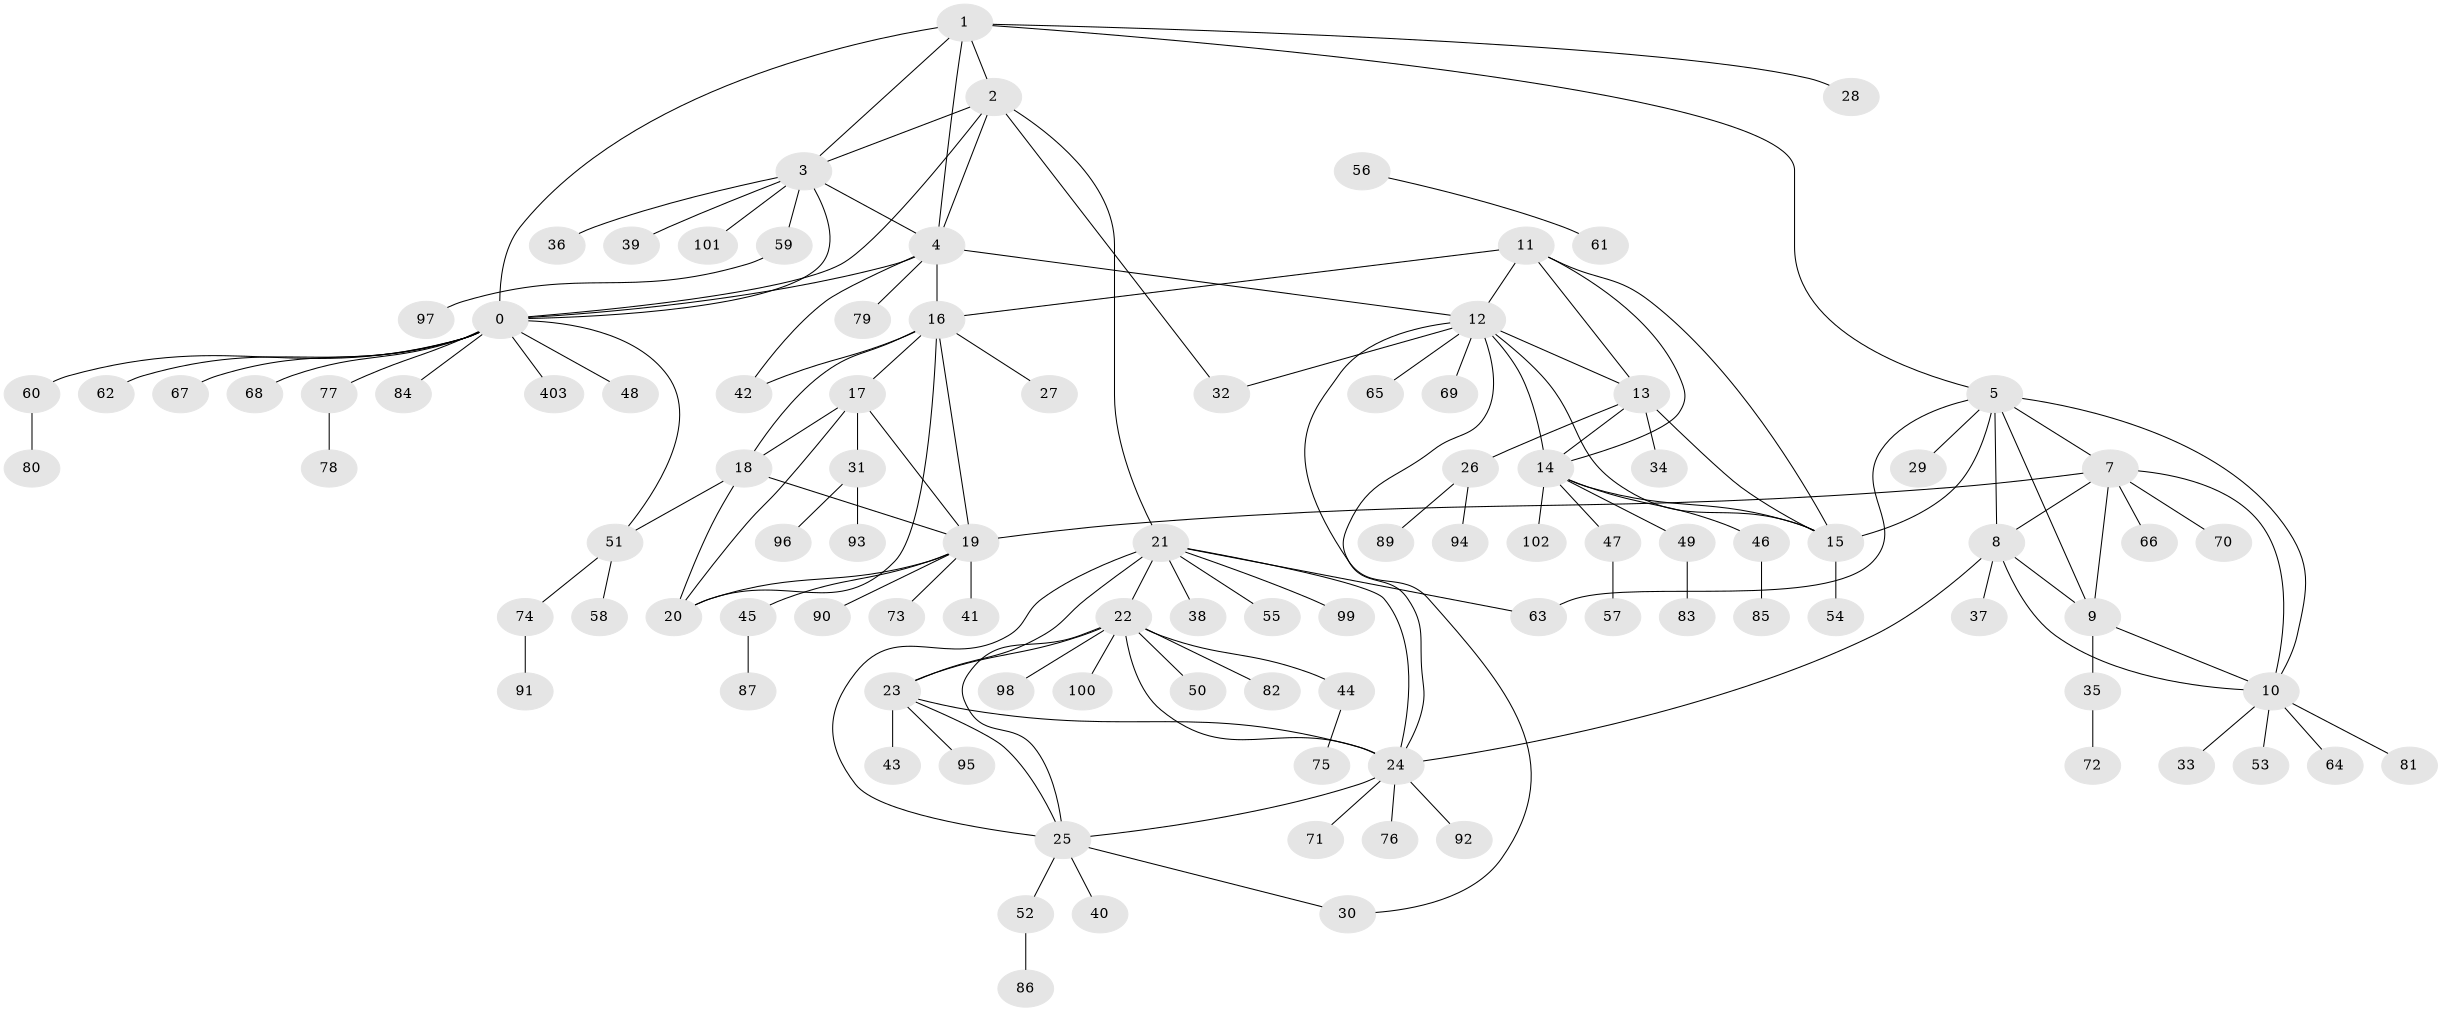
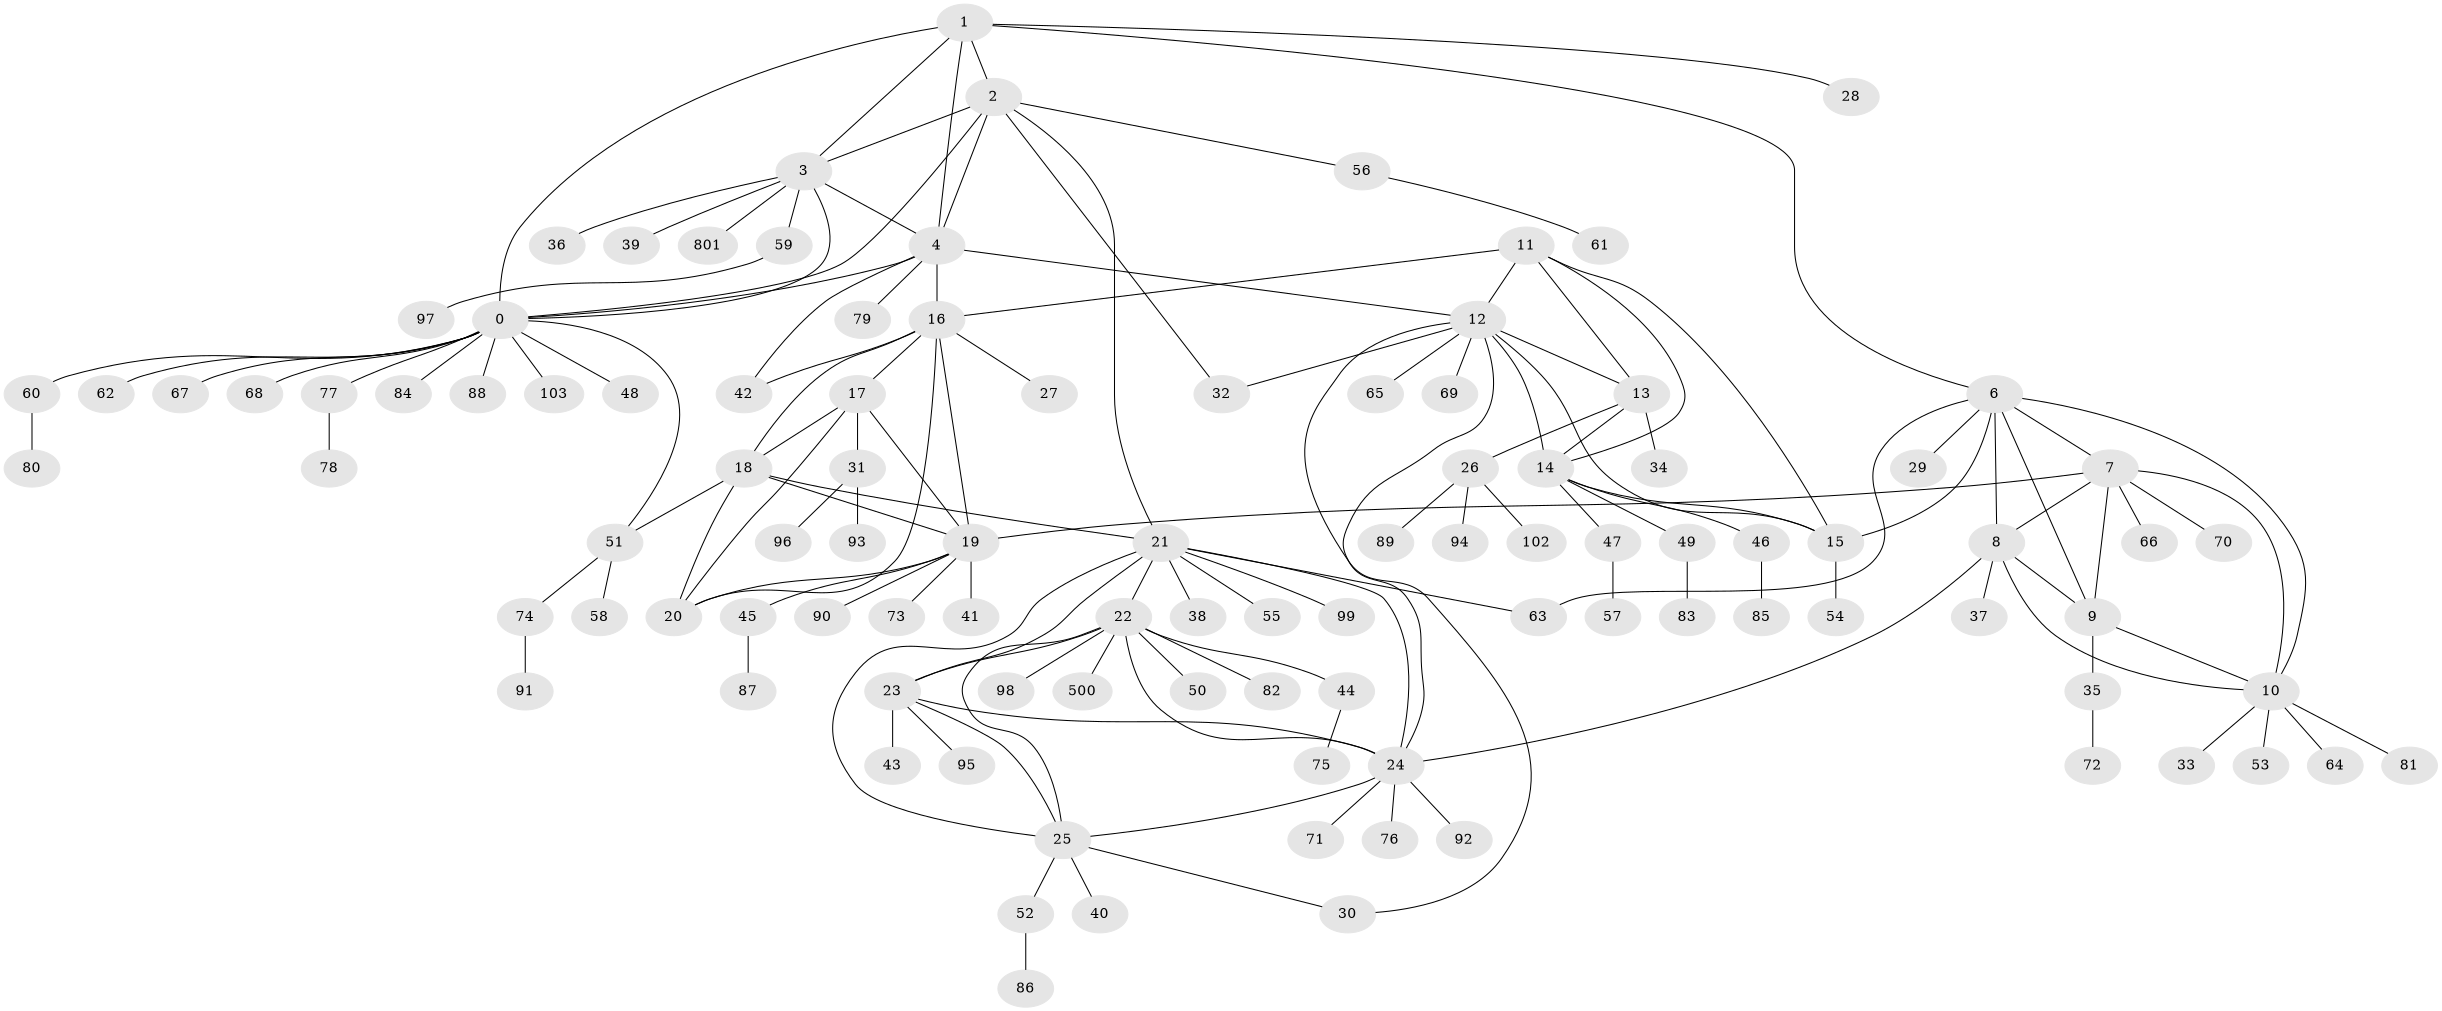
none -> (1178, 134)
(708, 246) -> (708, 246)
none -> (478, 394)
(554, 394) -> (554, 394)
(1995, 394) -> (1995, 394)
(1730, 478) -> none
(1542, 499) -> (1498, 499)
none -> (933, 507)
(1083, 691) -> (1083, 691)
